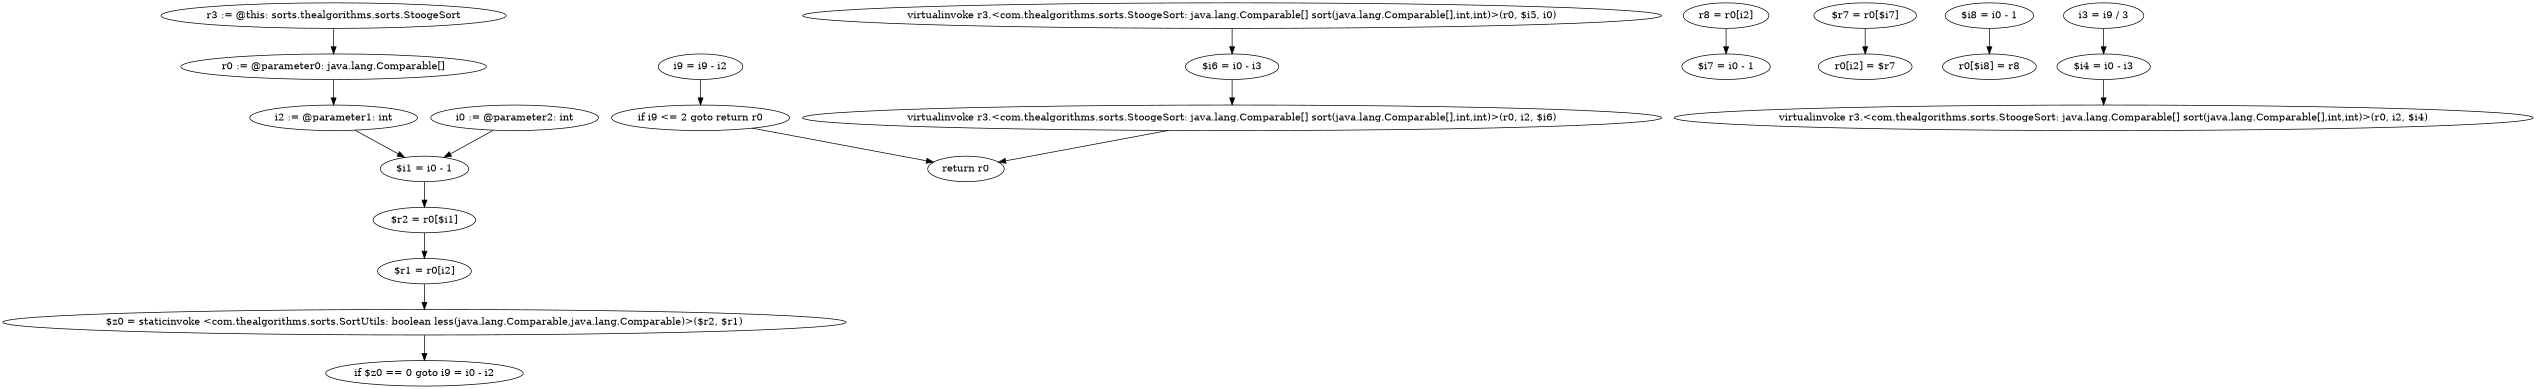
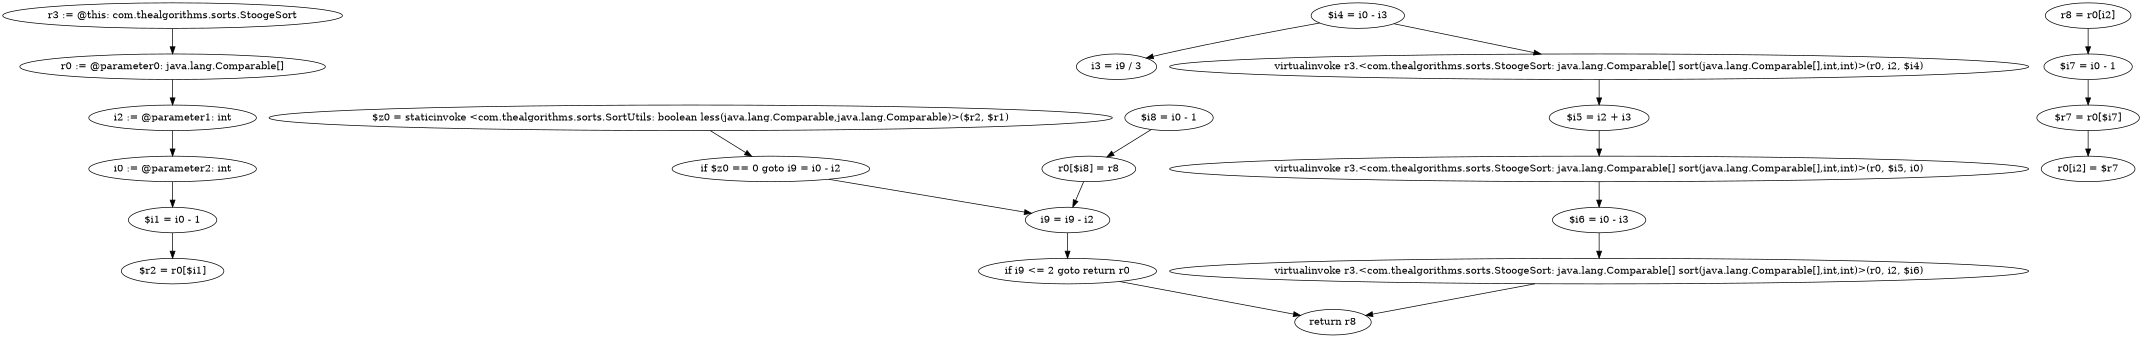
(334, 16) -> (173, 16)
(2104, 38) -> (1236, 39)
none -> (2088, 89)
none -> (1599, 118)
(377, 142) -> (173, 140)
(966, 169) -> (1333, 322)
none -> (1080, 191)
none -> (927, 196)
(424, 271) -> none
